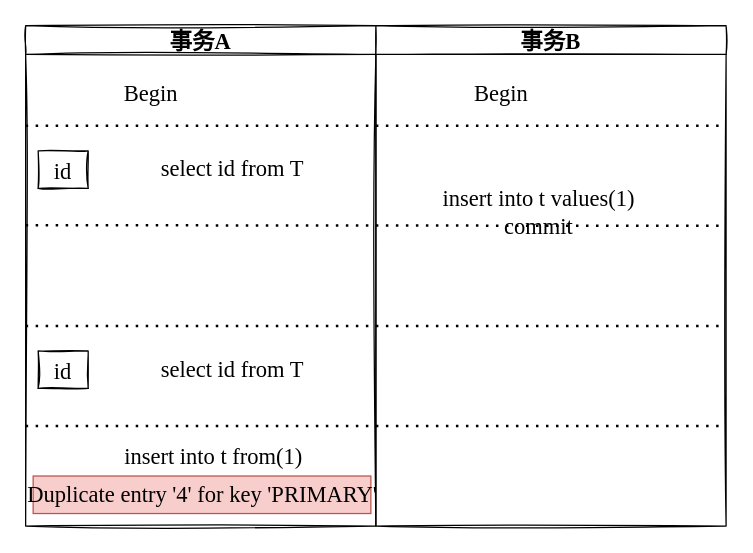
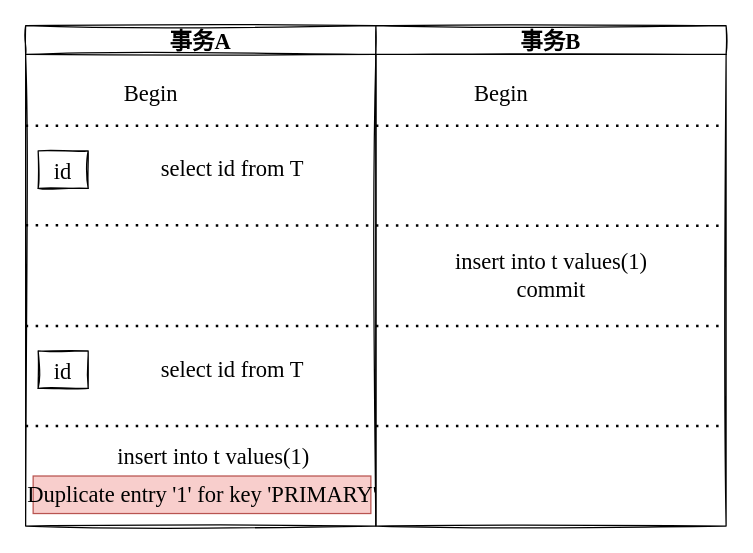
(538, 213) -> (551, 276)
(214, 457) -> (214, 457)
(203, 494) -> (203, 494)
